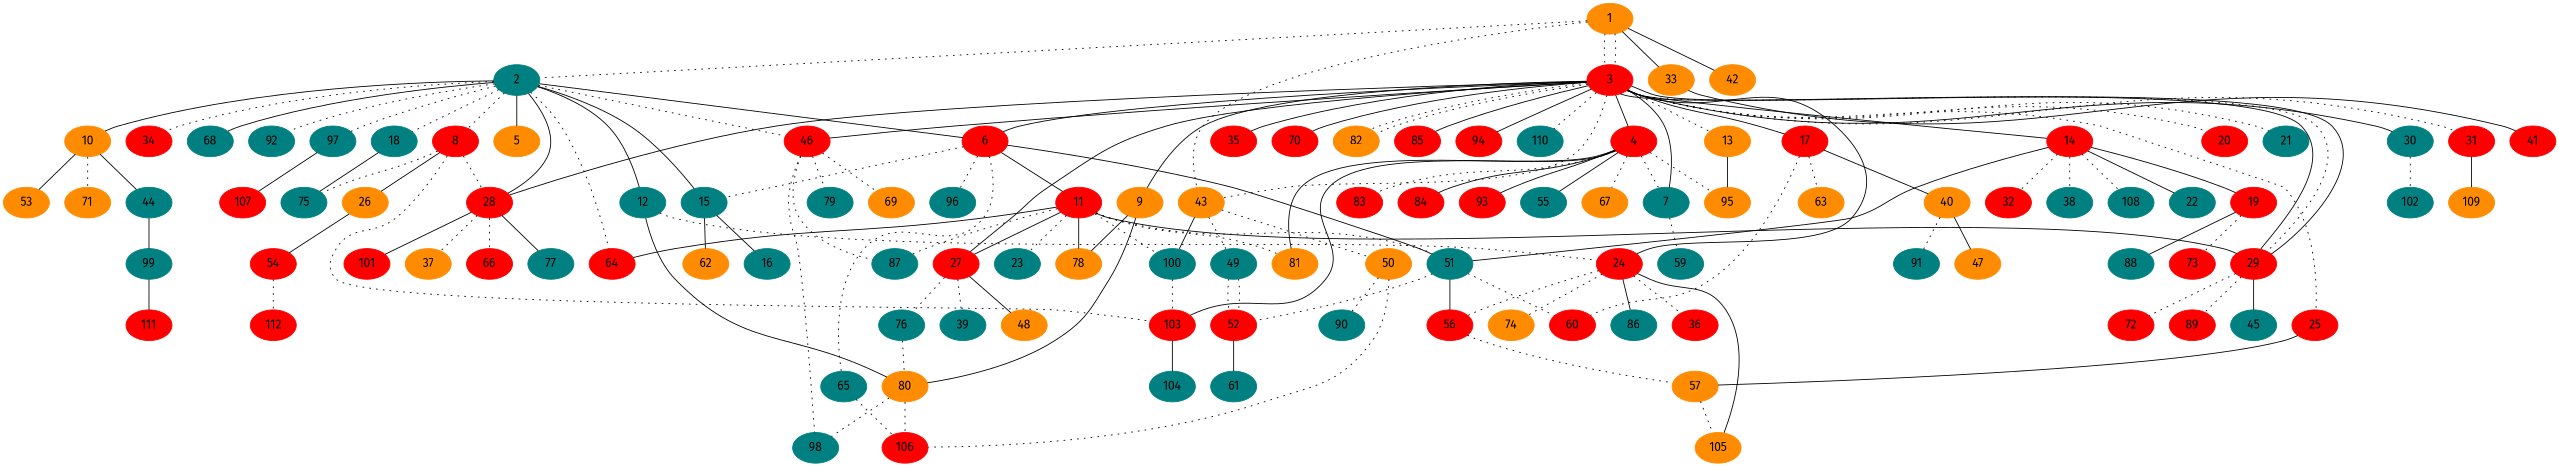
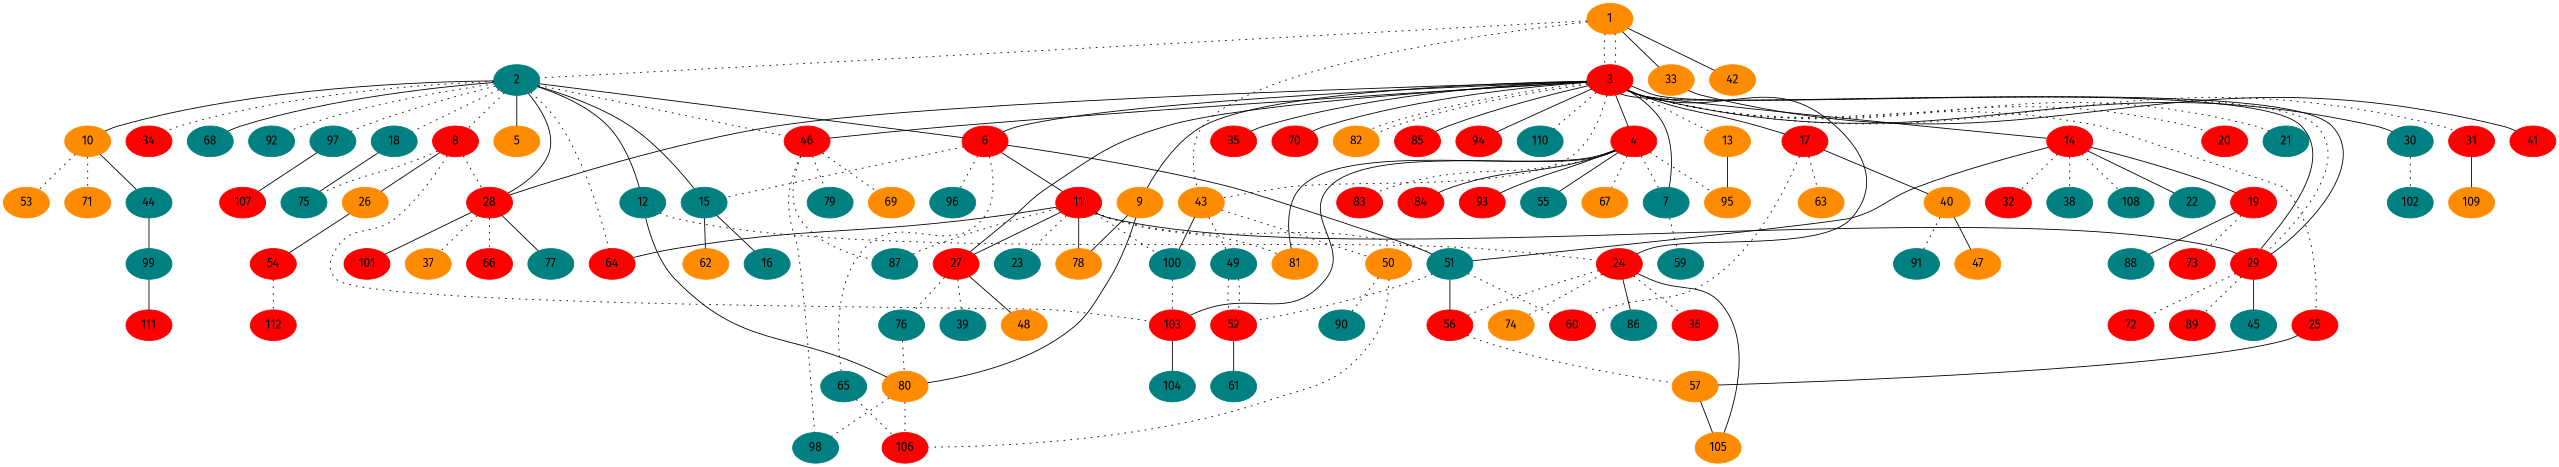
(57, 172) -> (57, 172)
(1707, 417) -> (1707, 417)
